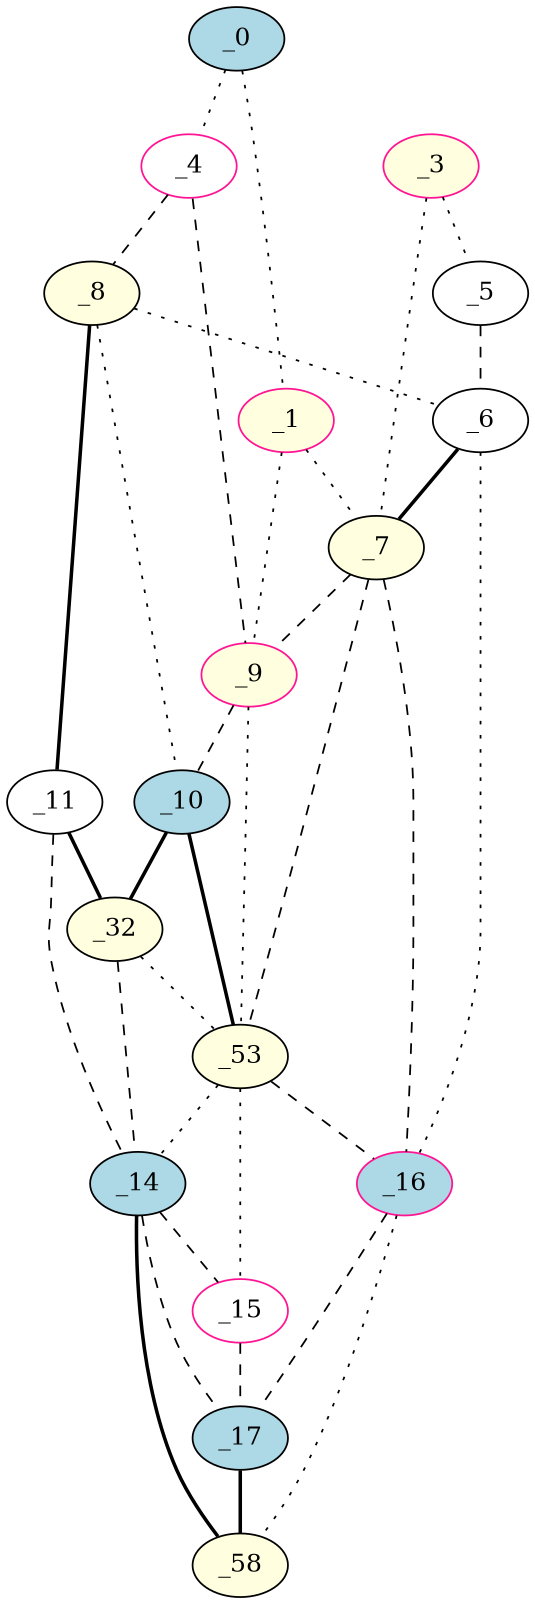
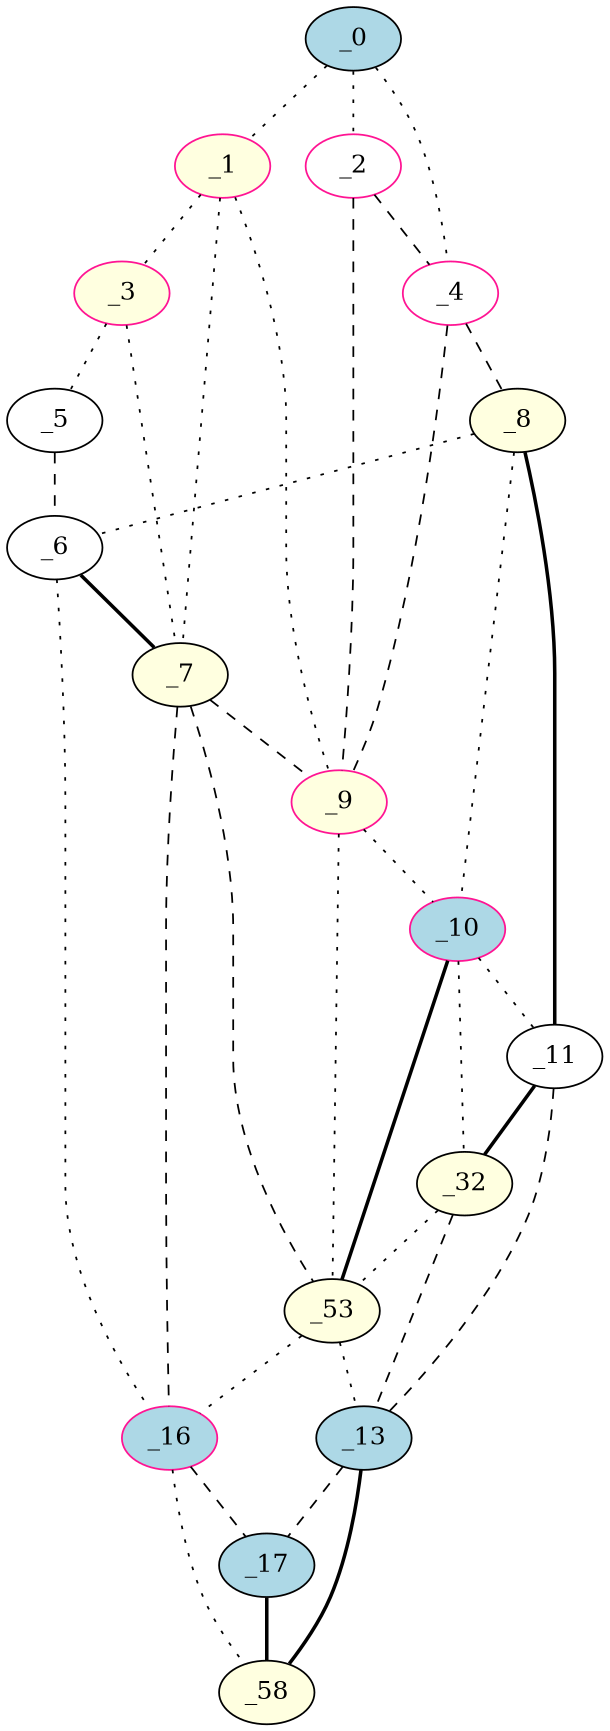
none -> (353, 166)
none -> (172, 230)
(215, 739) -> (398, 866)
(182, 802) -> (458, 929)
(148, 866) -> (461, 1056)
none -> (506, 993)
(322, 1120) -> (251, 1375)
(138, 1184) -> (364, 1438)
(240, 1311) -> none
